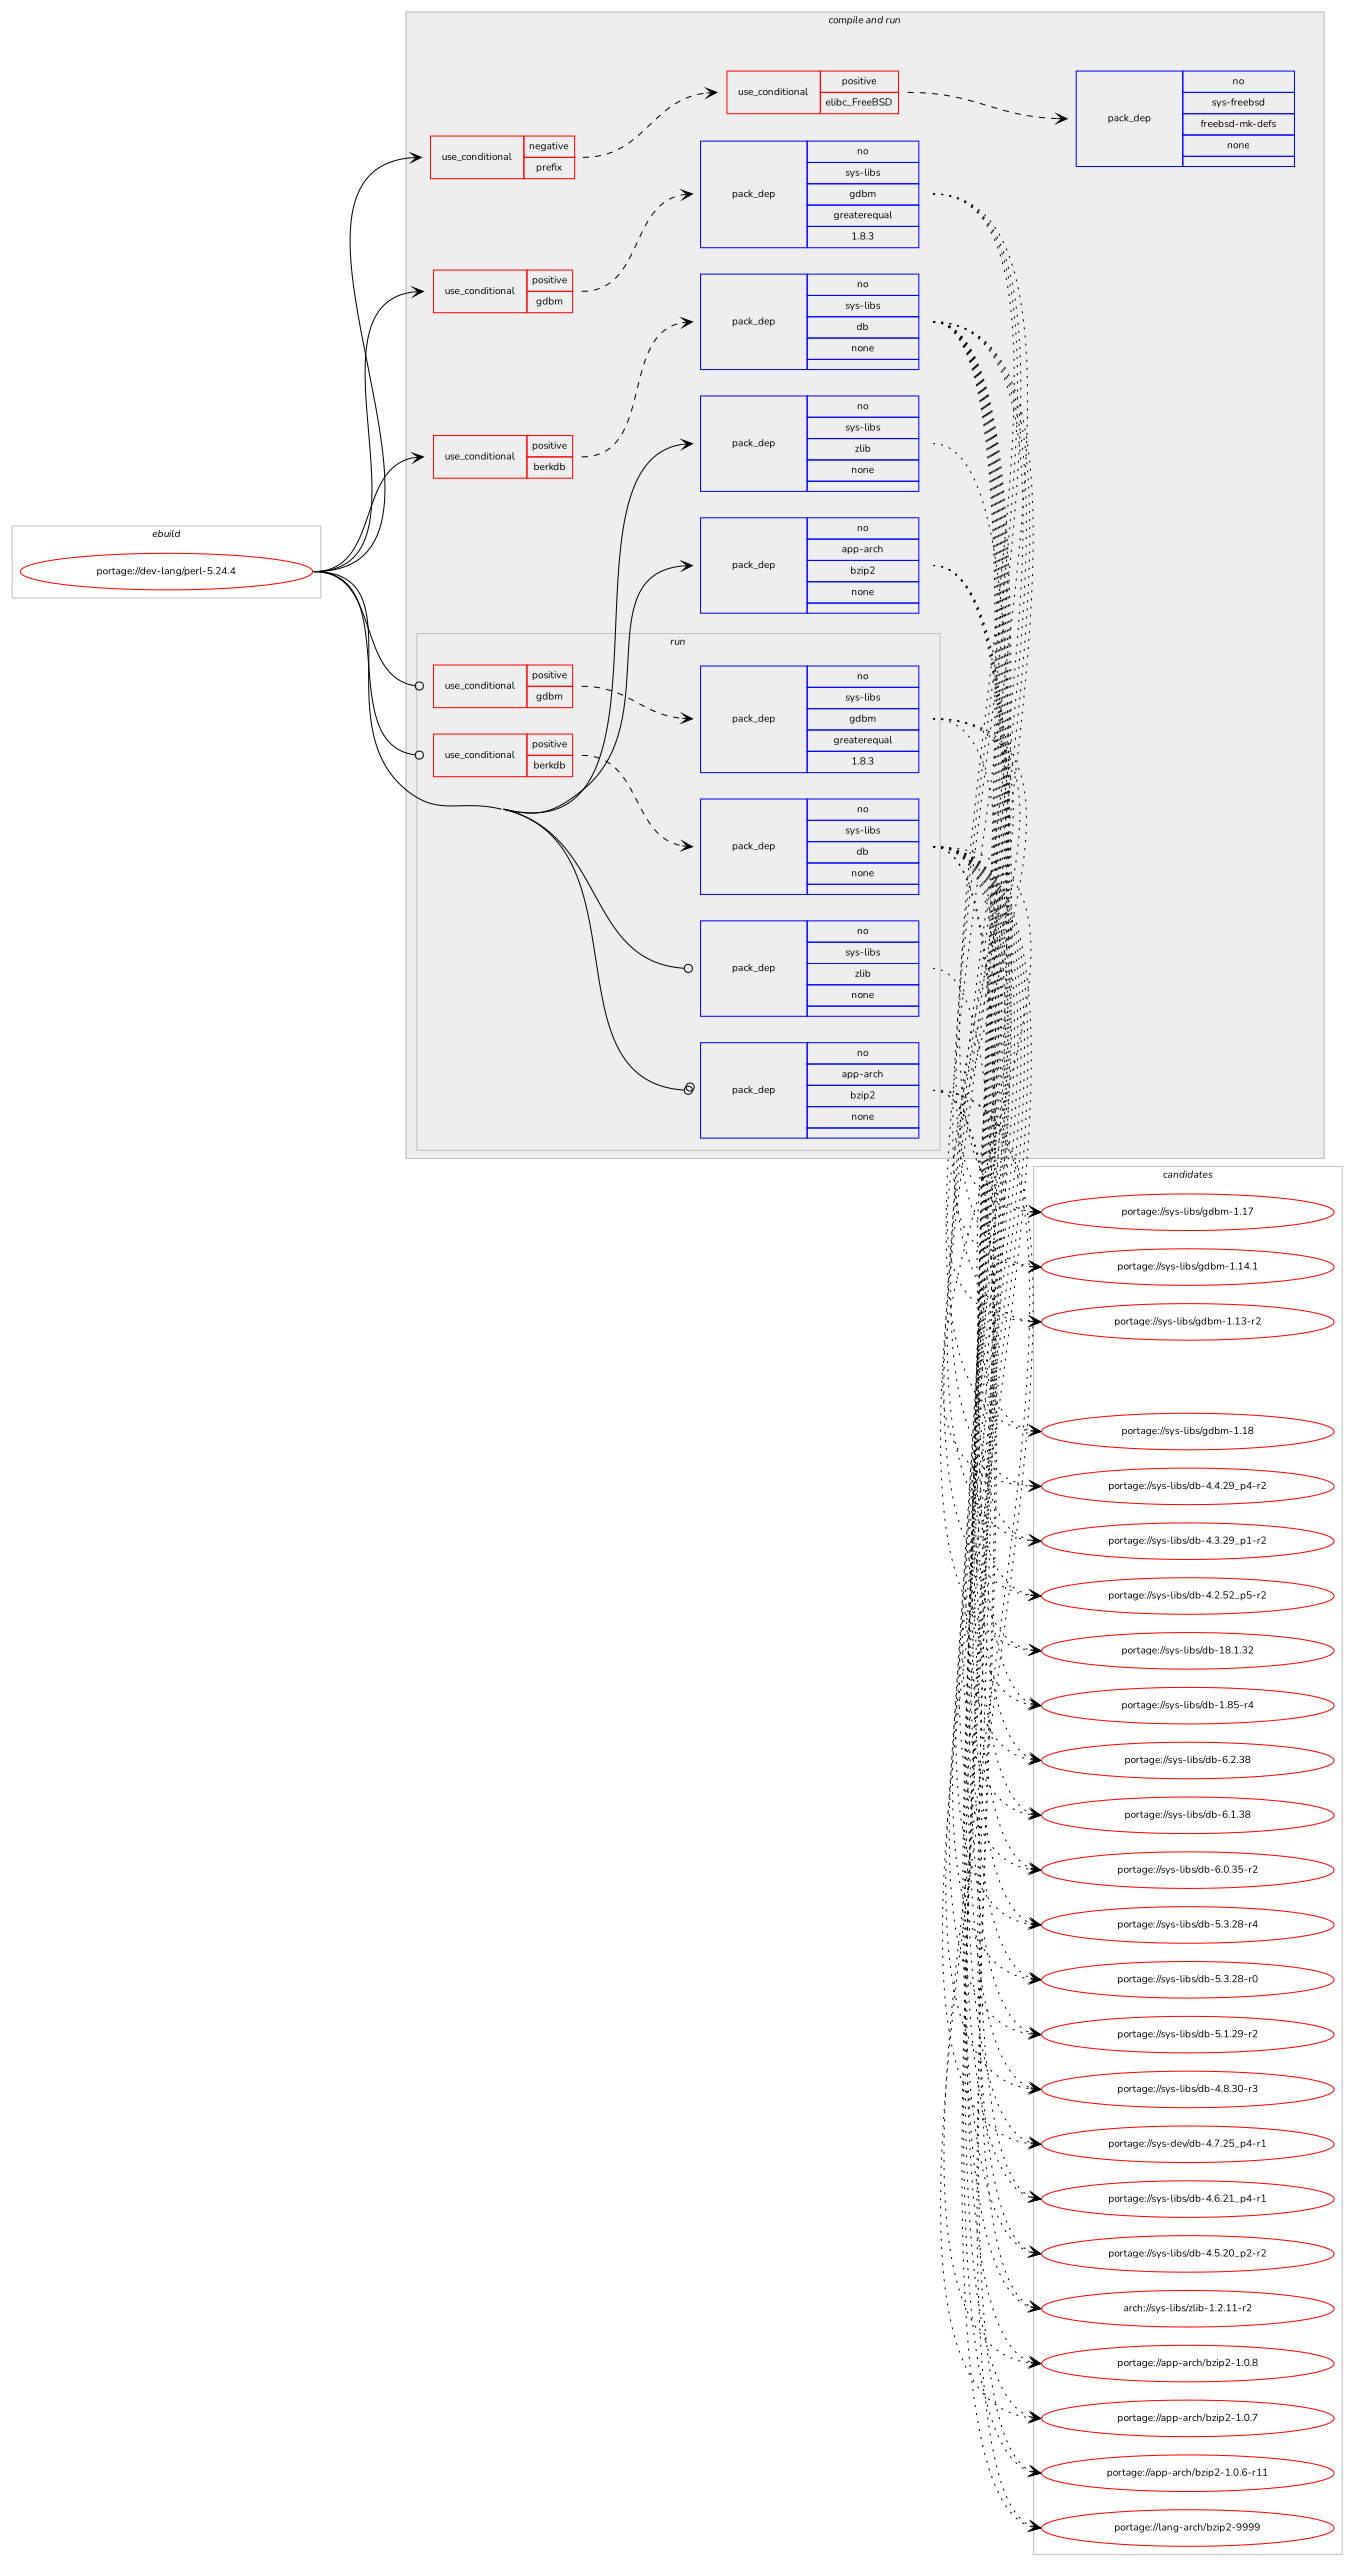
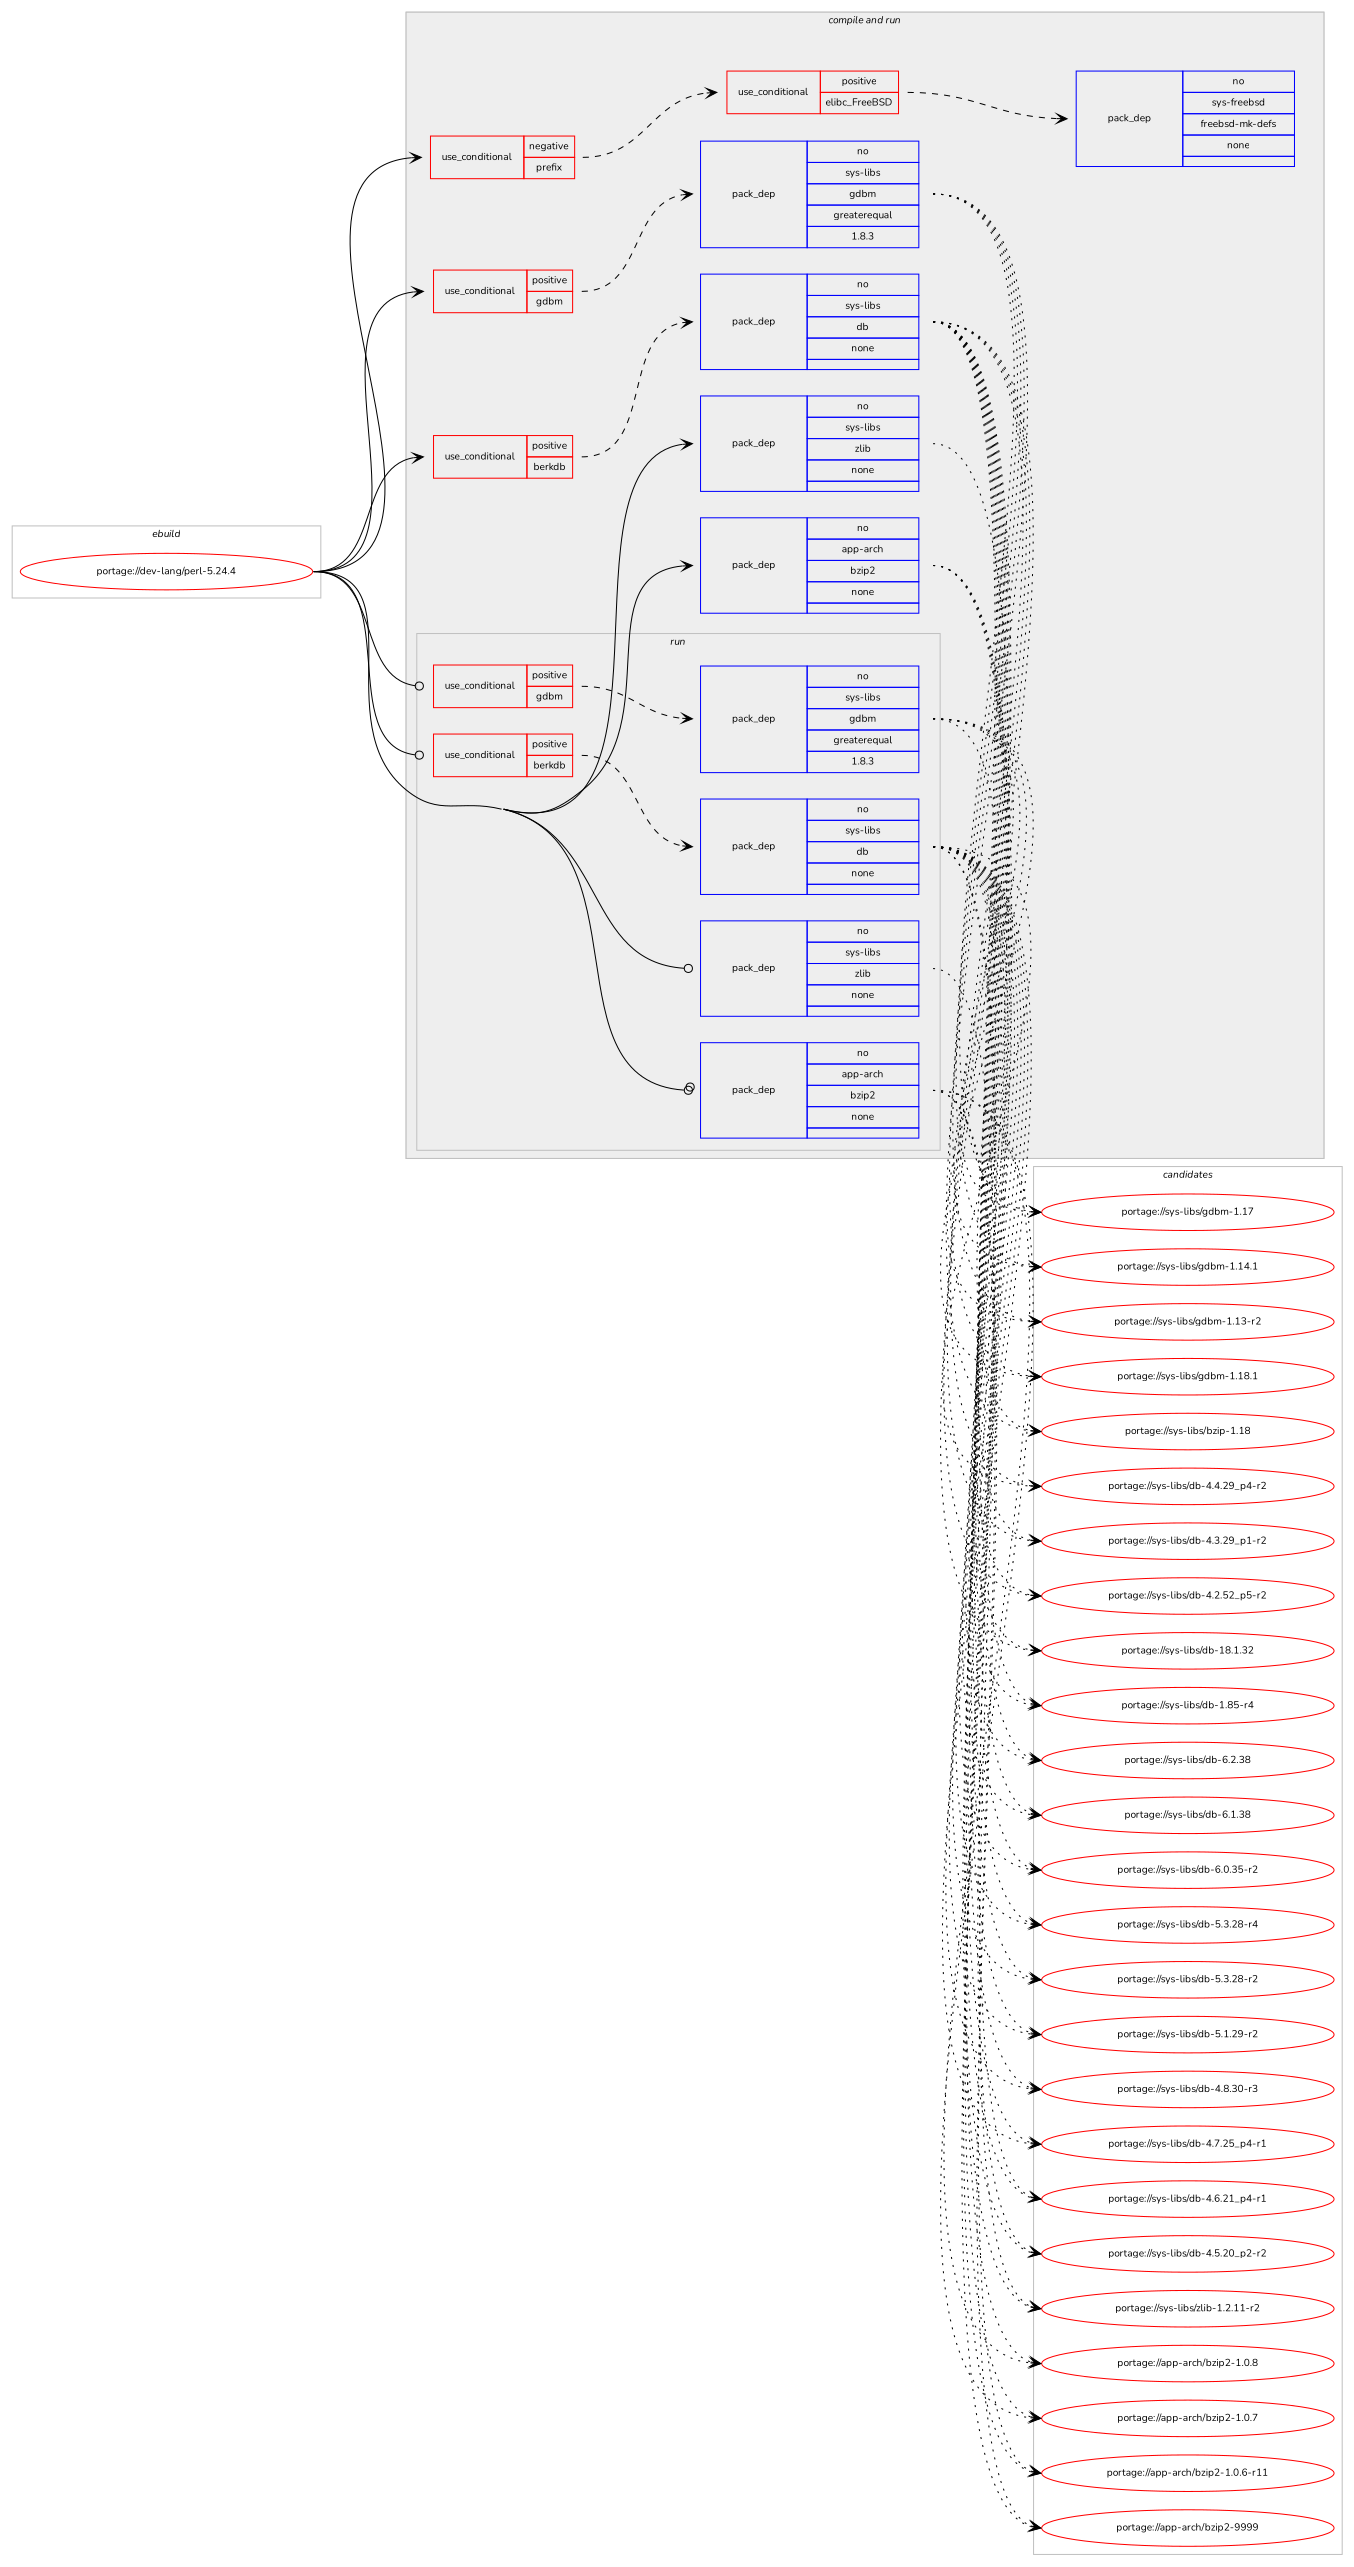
none -> (1188, 1377)
(1188, 1432) -> (1188, 1432)
(1188, 1980) -> (1188, 1980)
(1188, 2144) -> (1188, 2144)
(1188, 2309) -> (1188, 2309)
(1188, 2528) -> (1188, 2528)
